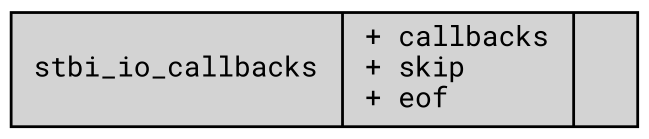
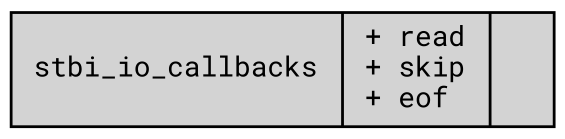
(458, 38) -> (416, 38)
